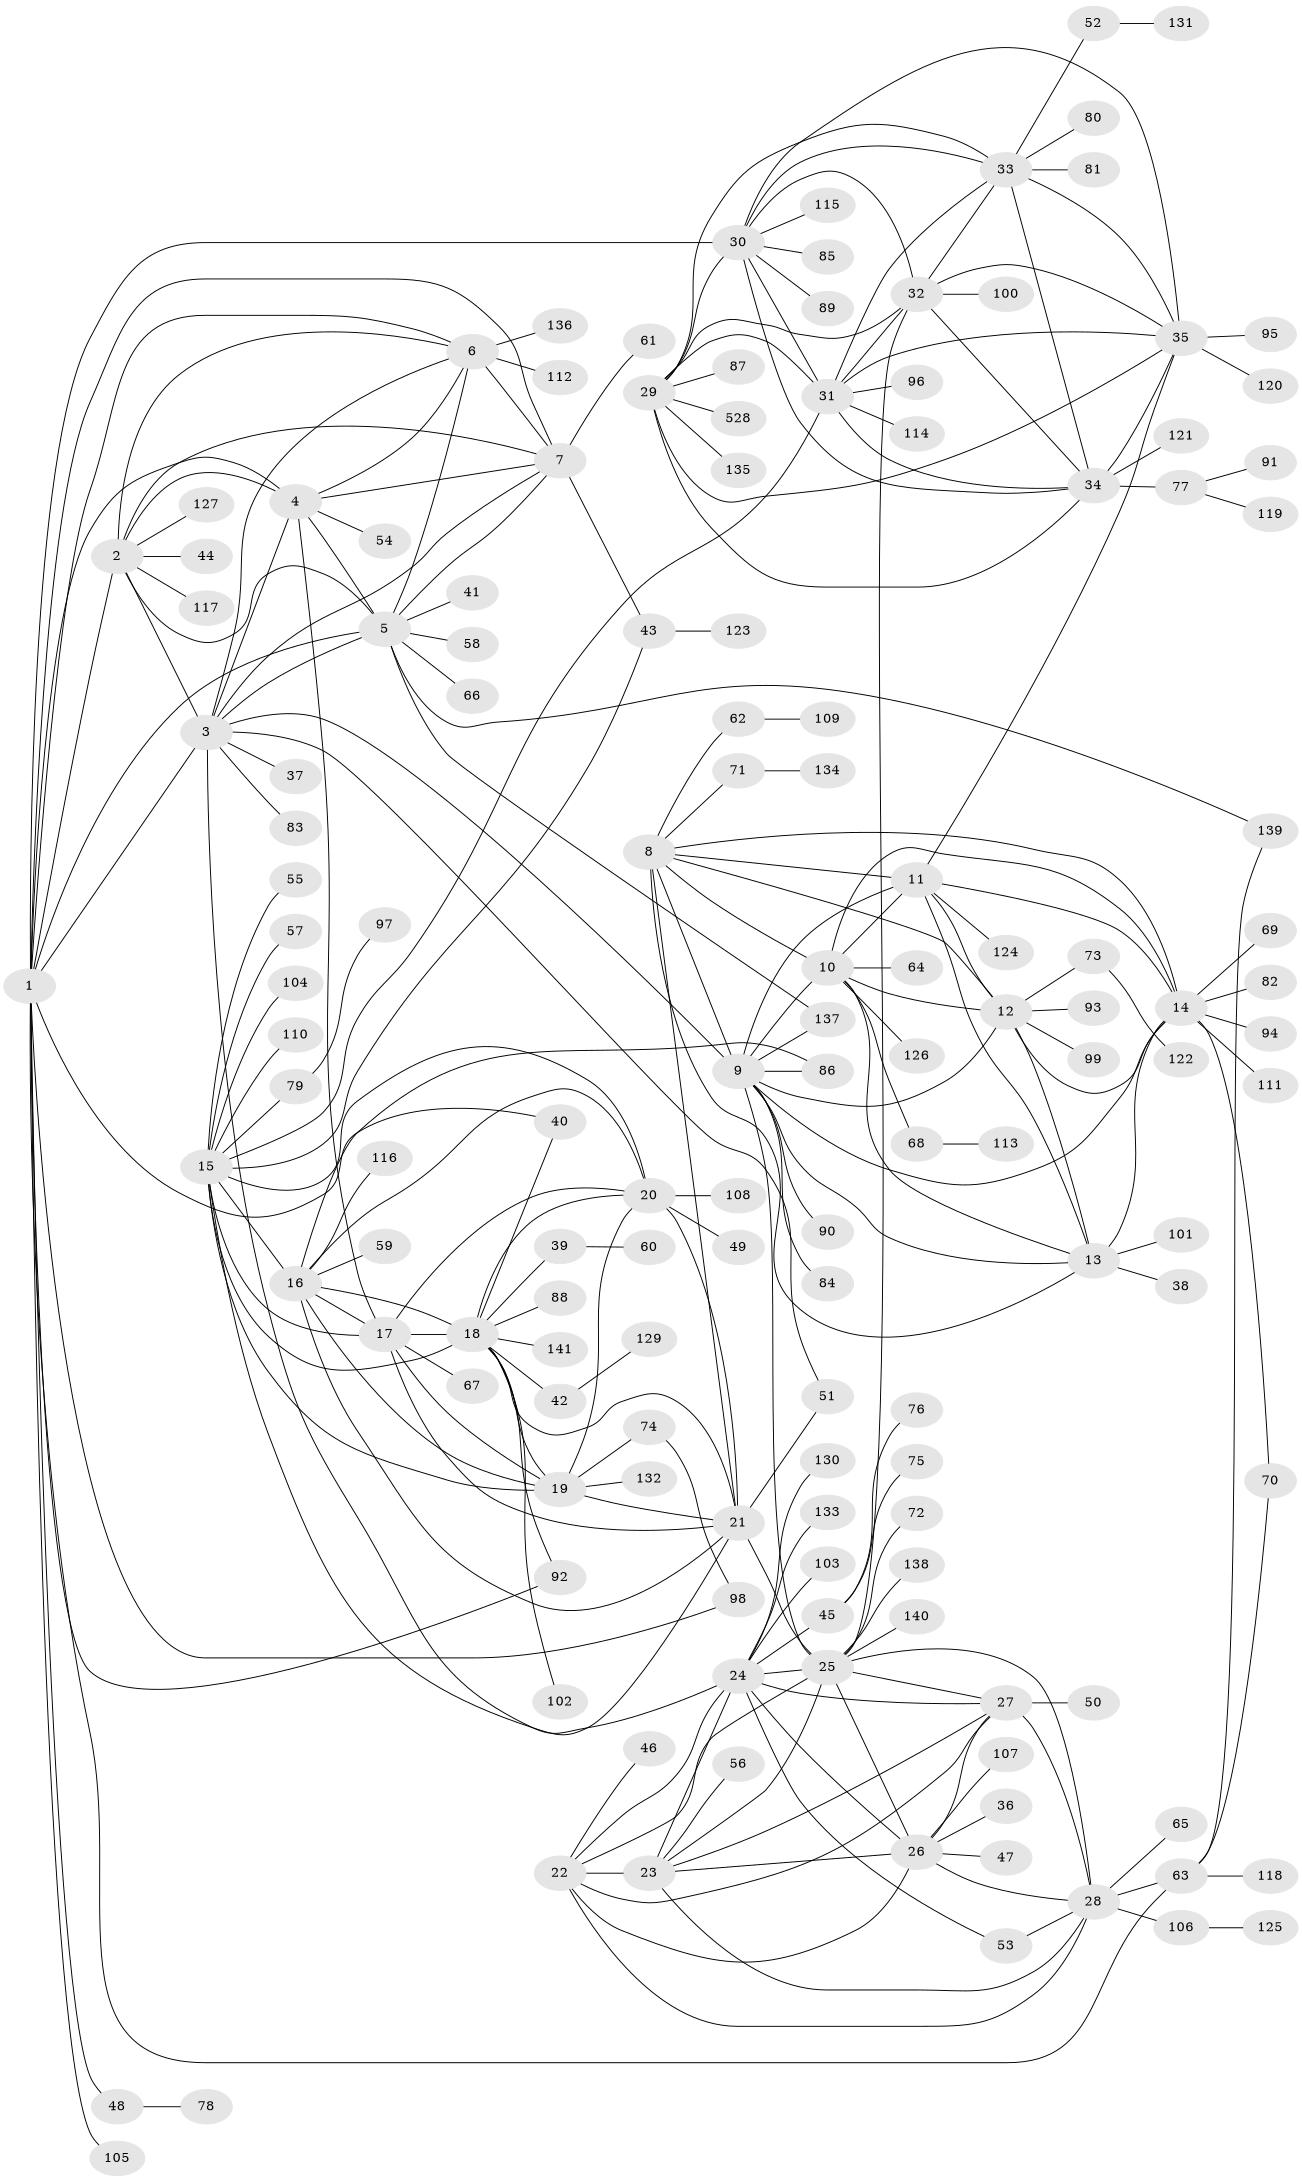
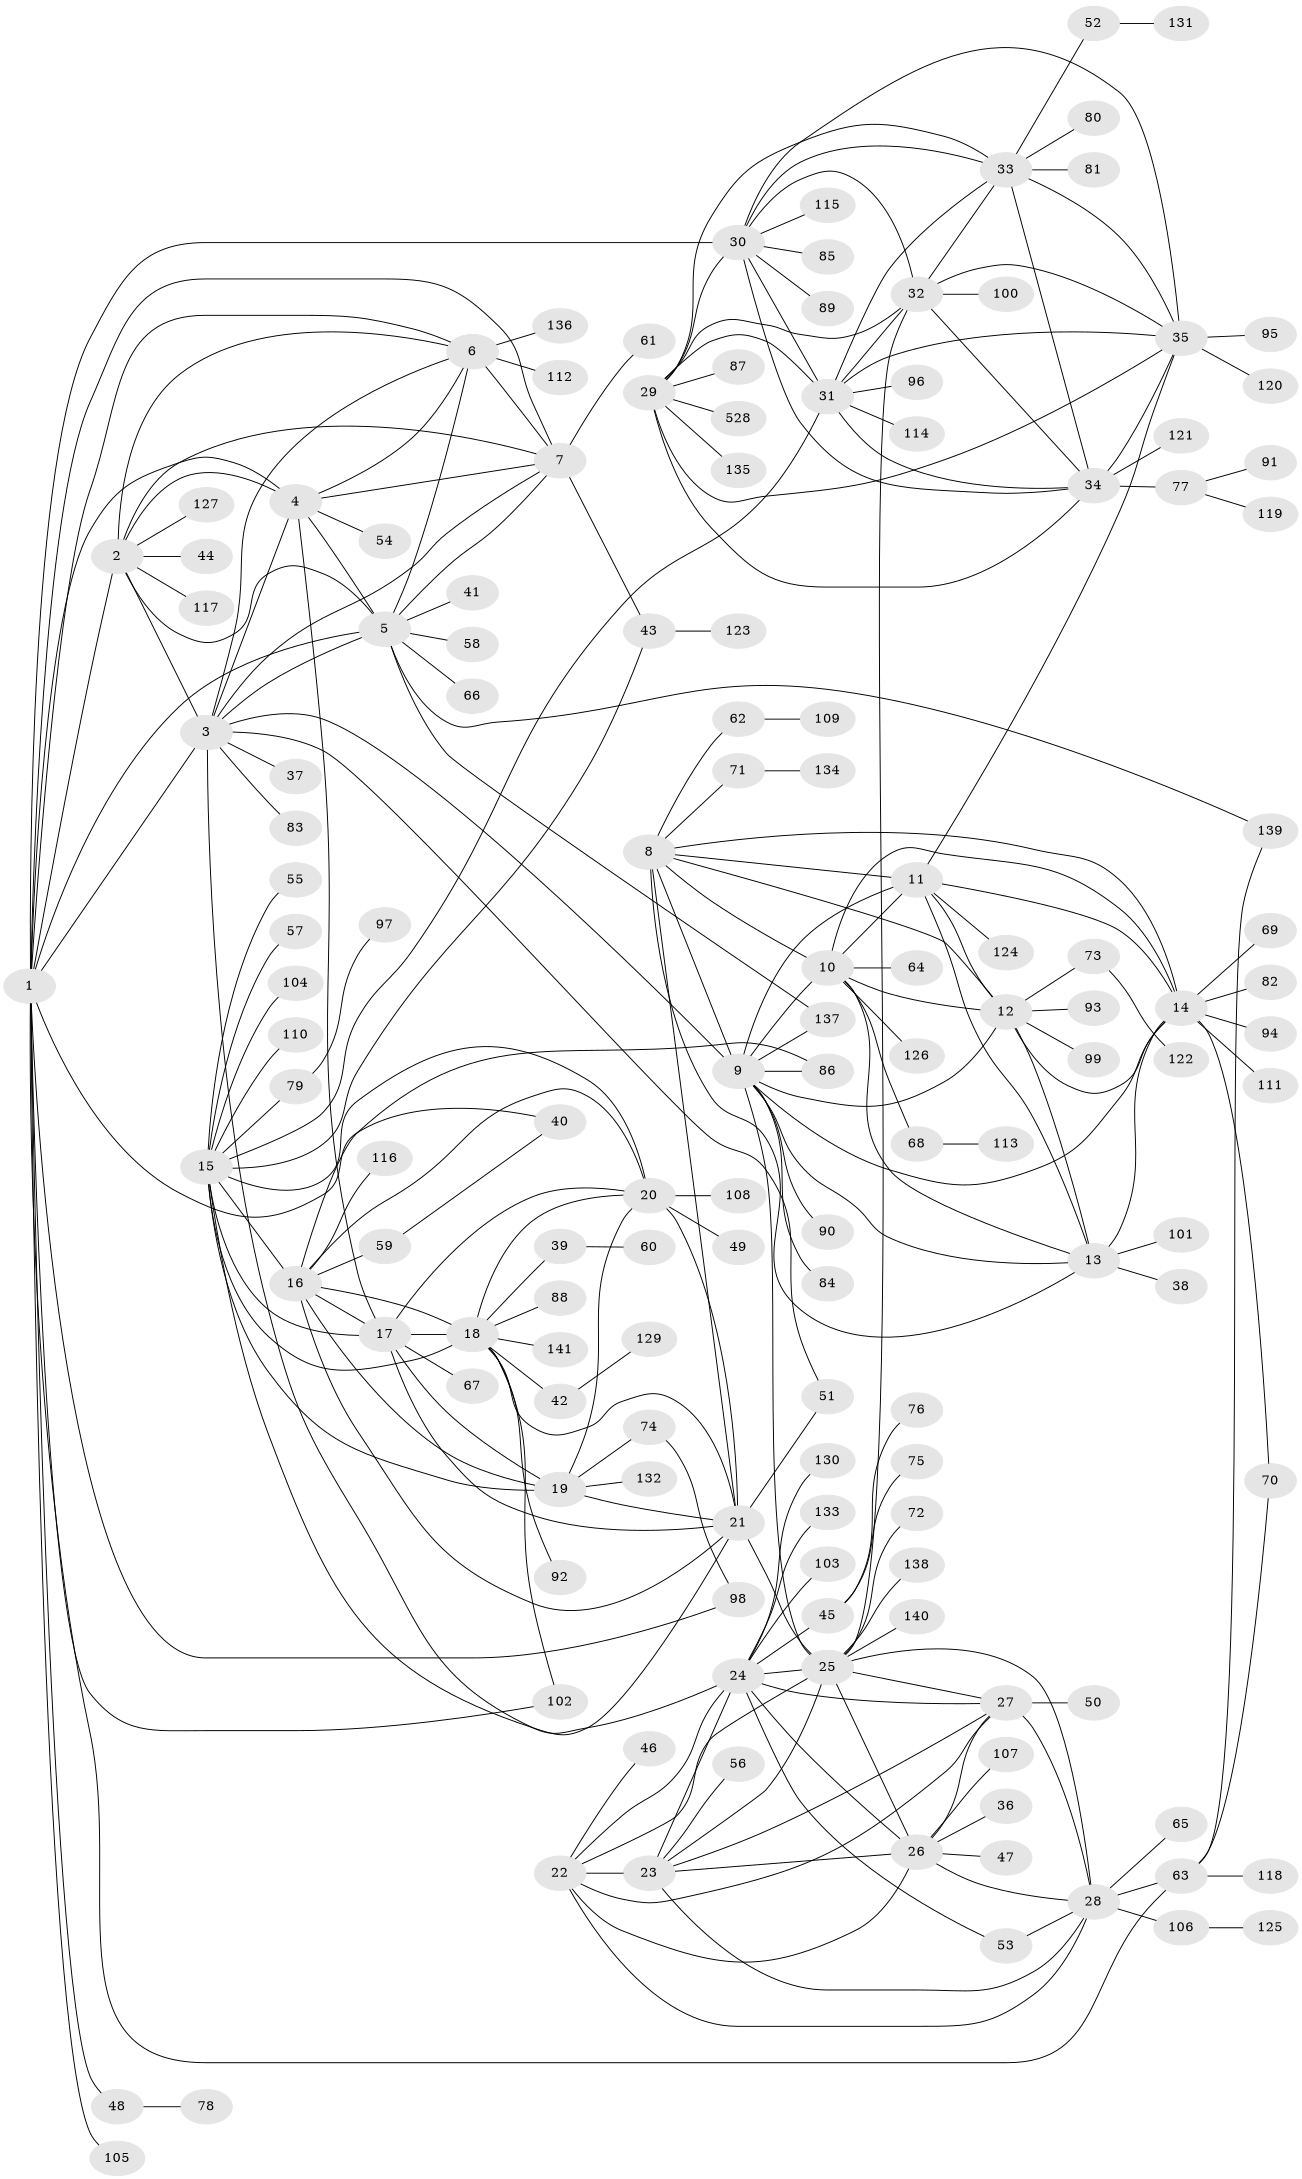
(518, 1224) -> (473, 1184)
(516, 1412) -> none
(82, 1655) -> (89, 1690)
